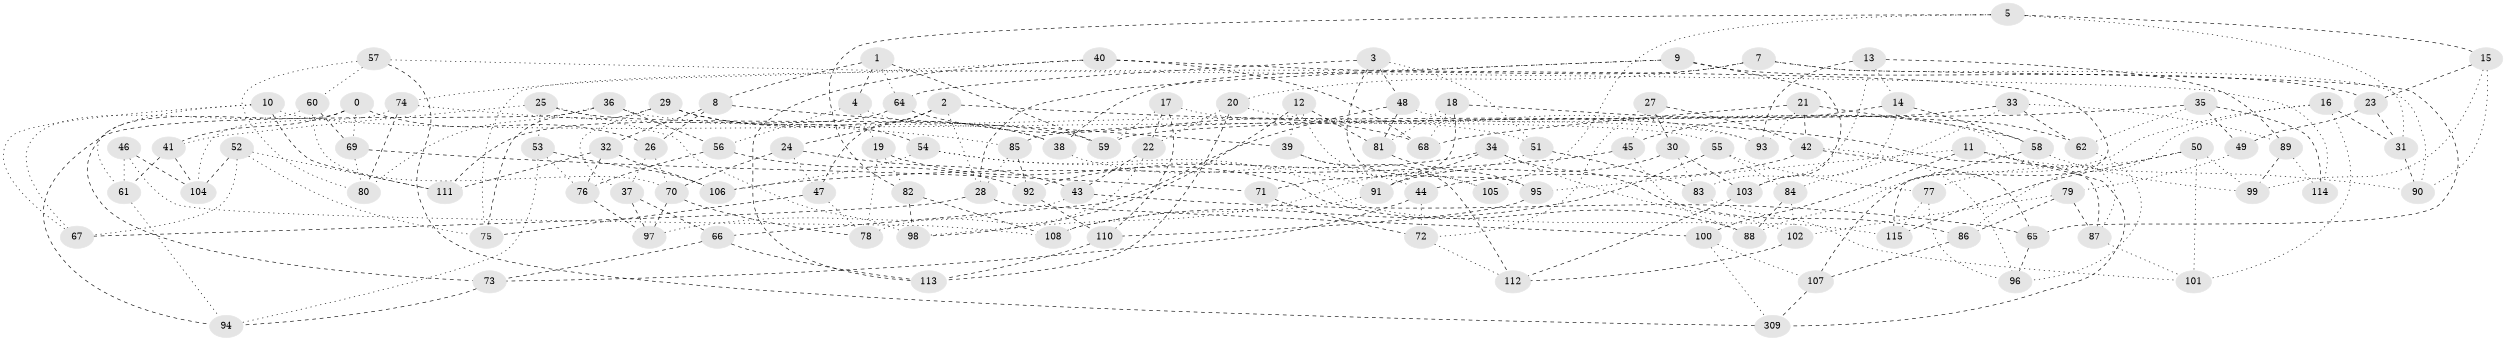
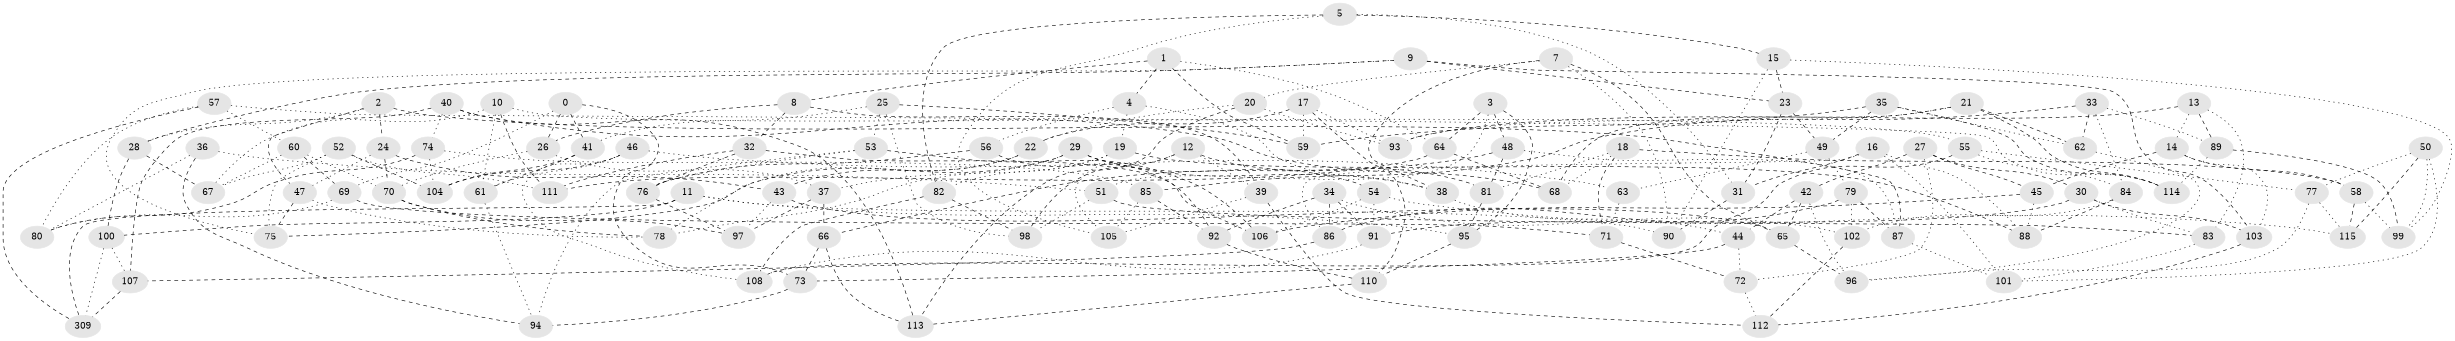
(1639, 126) -> (1983, 172)
(1805, 126) -> (2050, 154)
(683, 133) -> none
(1001, 167) -> (1127, 215)
none -> (1623, 193)
